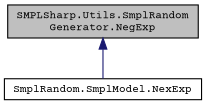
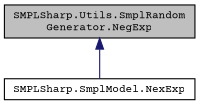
(103, 89) -> (100, 89)
